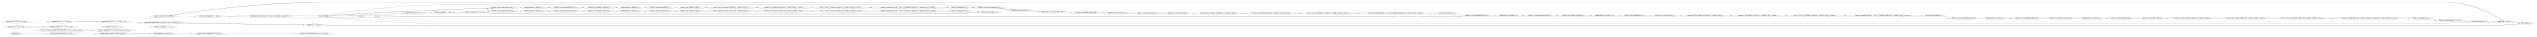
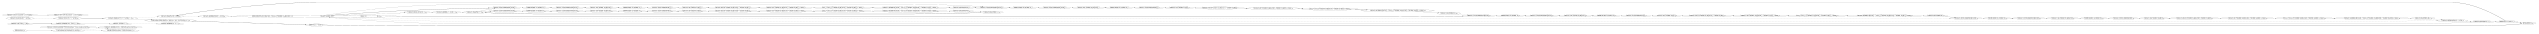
(164, 34) -> none
